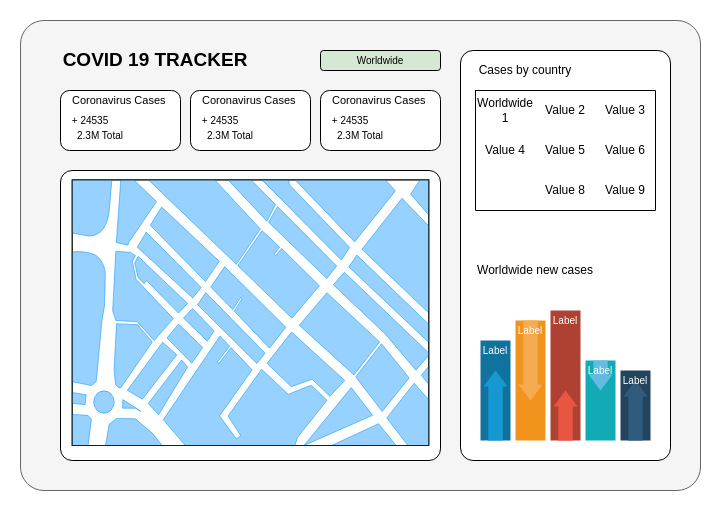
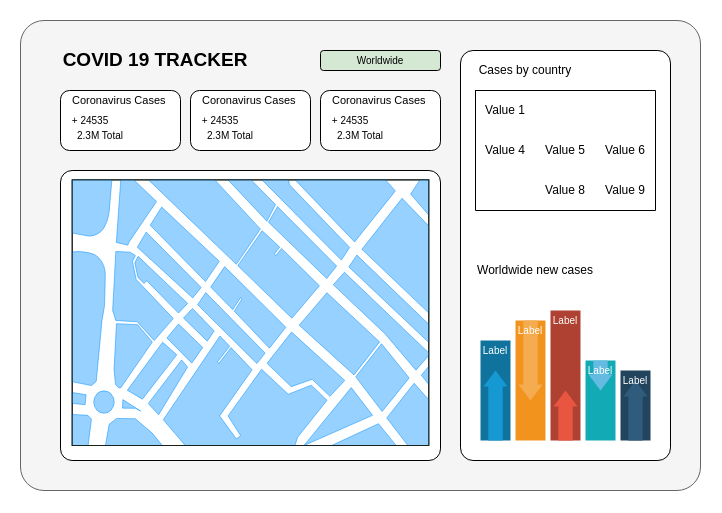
(506, 111) -> (506, 111)
(566, 111) -> none
(626, 111) -> none
